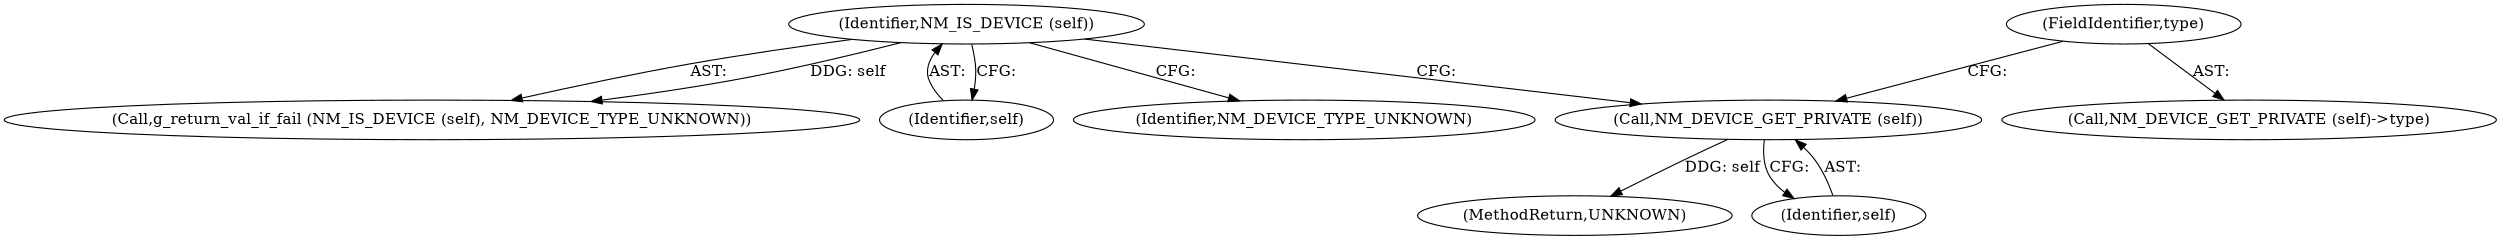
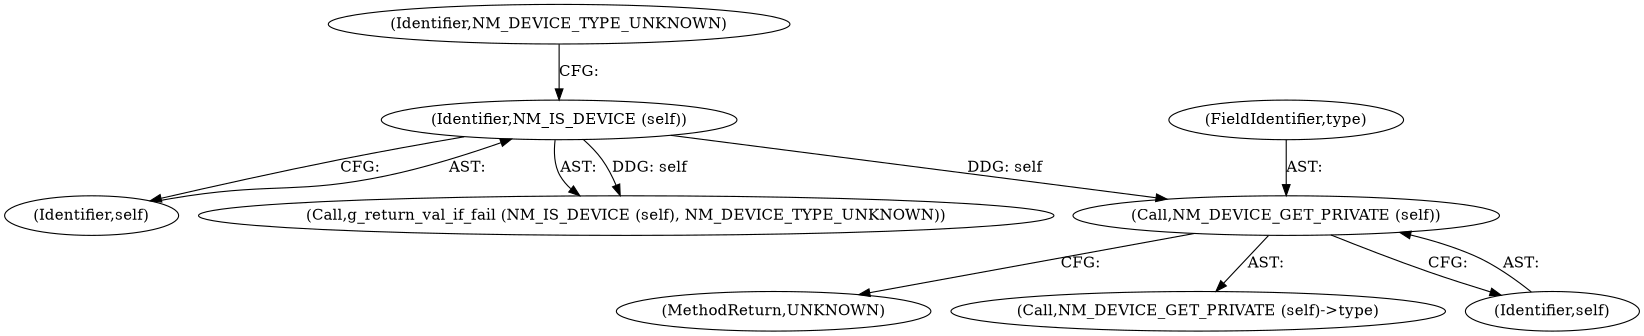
(2182, 69) -> (1246, 259)
(1129, 70) -> (559, 67)
(1439, 72) -> (1005, 168)
(1990, 72) -> (1307, 168)
(1723, 168) -> (1083, 263)
